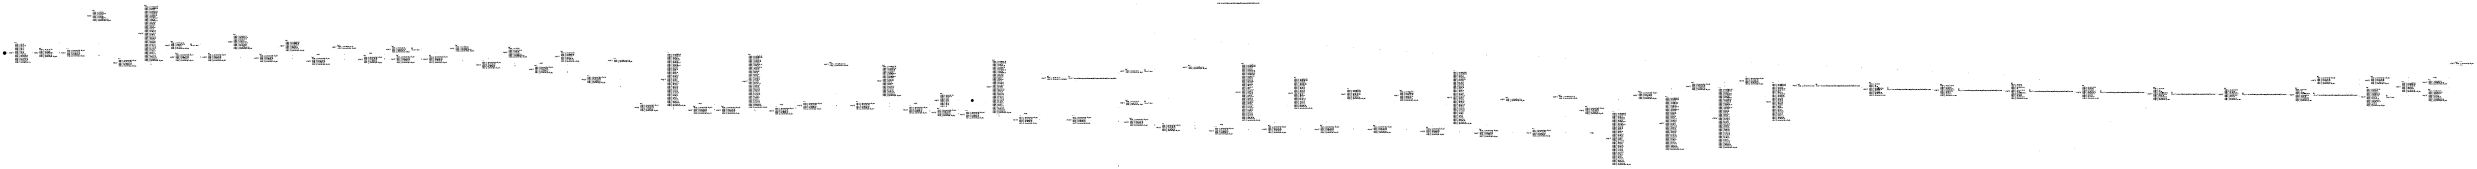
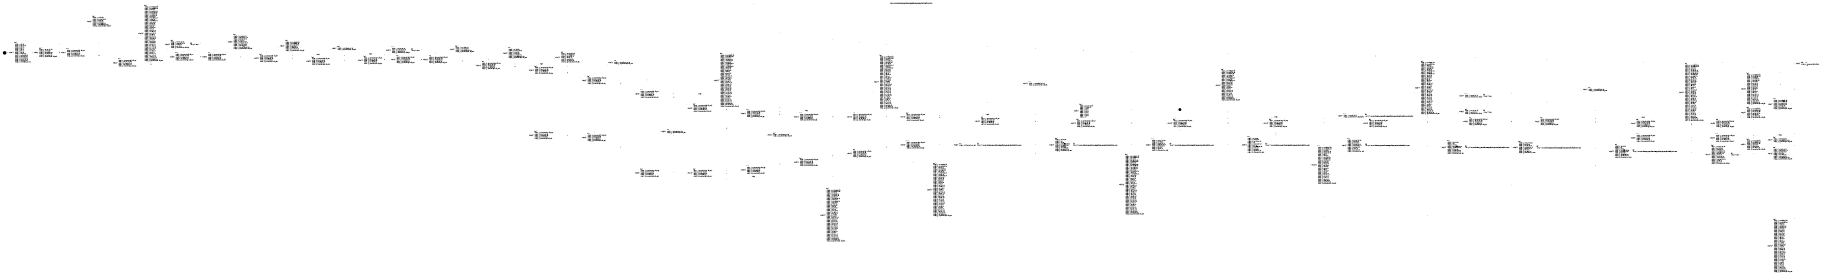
(1327, 129) -> none
